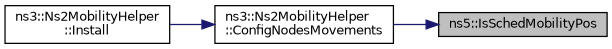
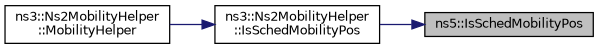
(87, 25) -> (87, 25)
(304, 25) -> (297, 25)
